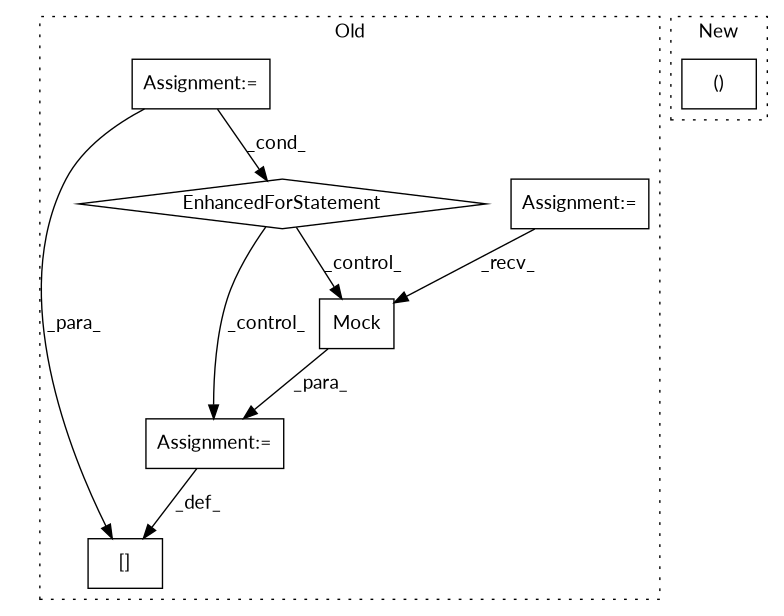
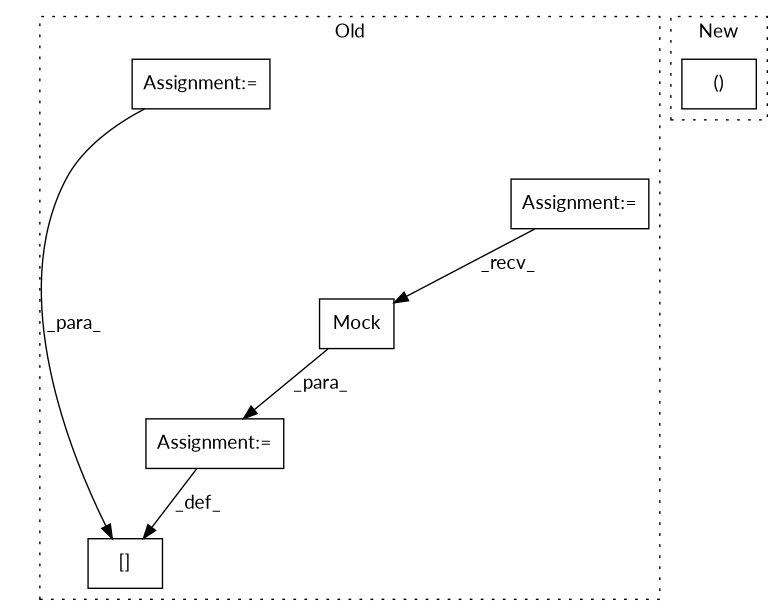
(282, 204) -> none
